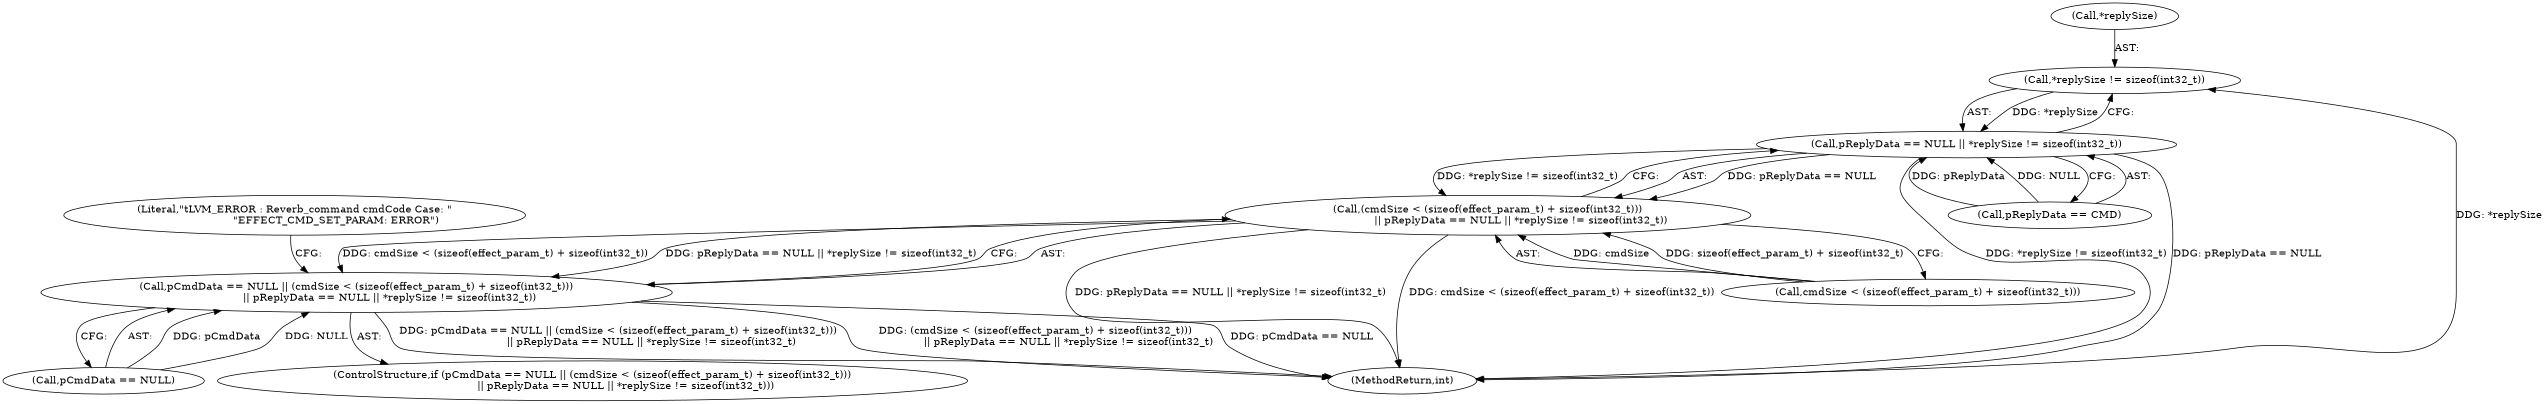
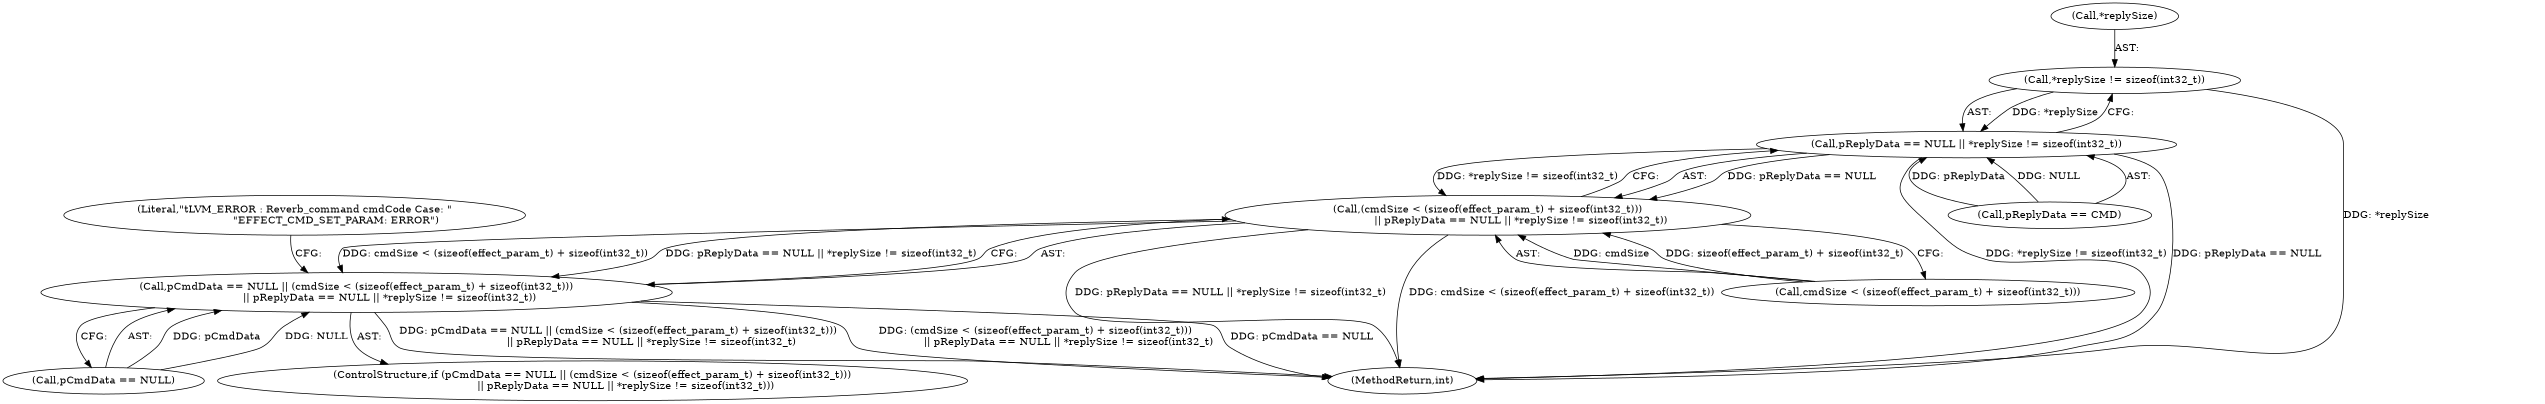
(2084, 170) -> none
(2184, 354) -> (2083, 352)
